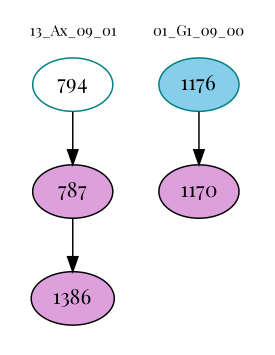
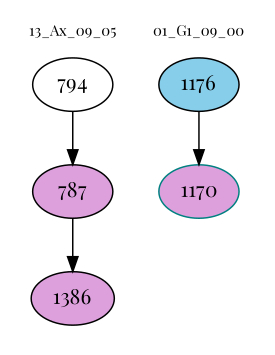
(73, 32) -> (73, 32)
(73, 85) -> (73, 85)
(199, 85) -> (199, 85)
(199, 192) -> (199, 192)
